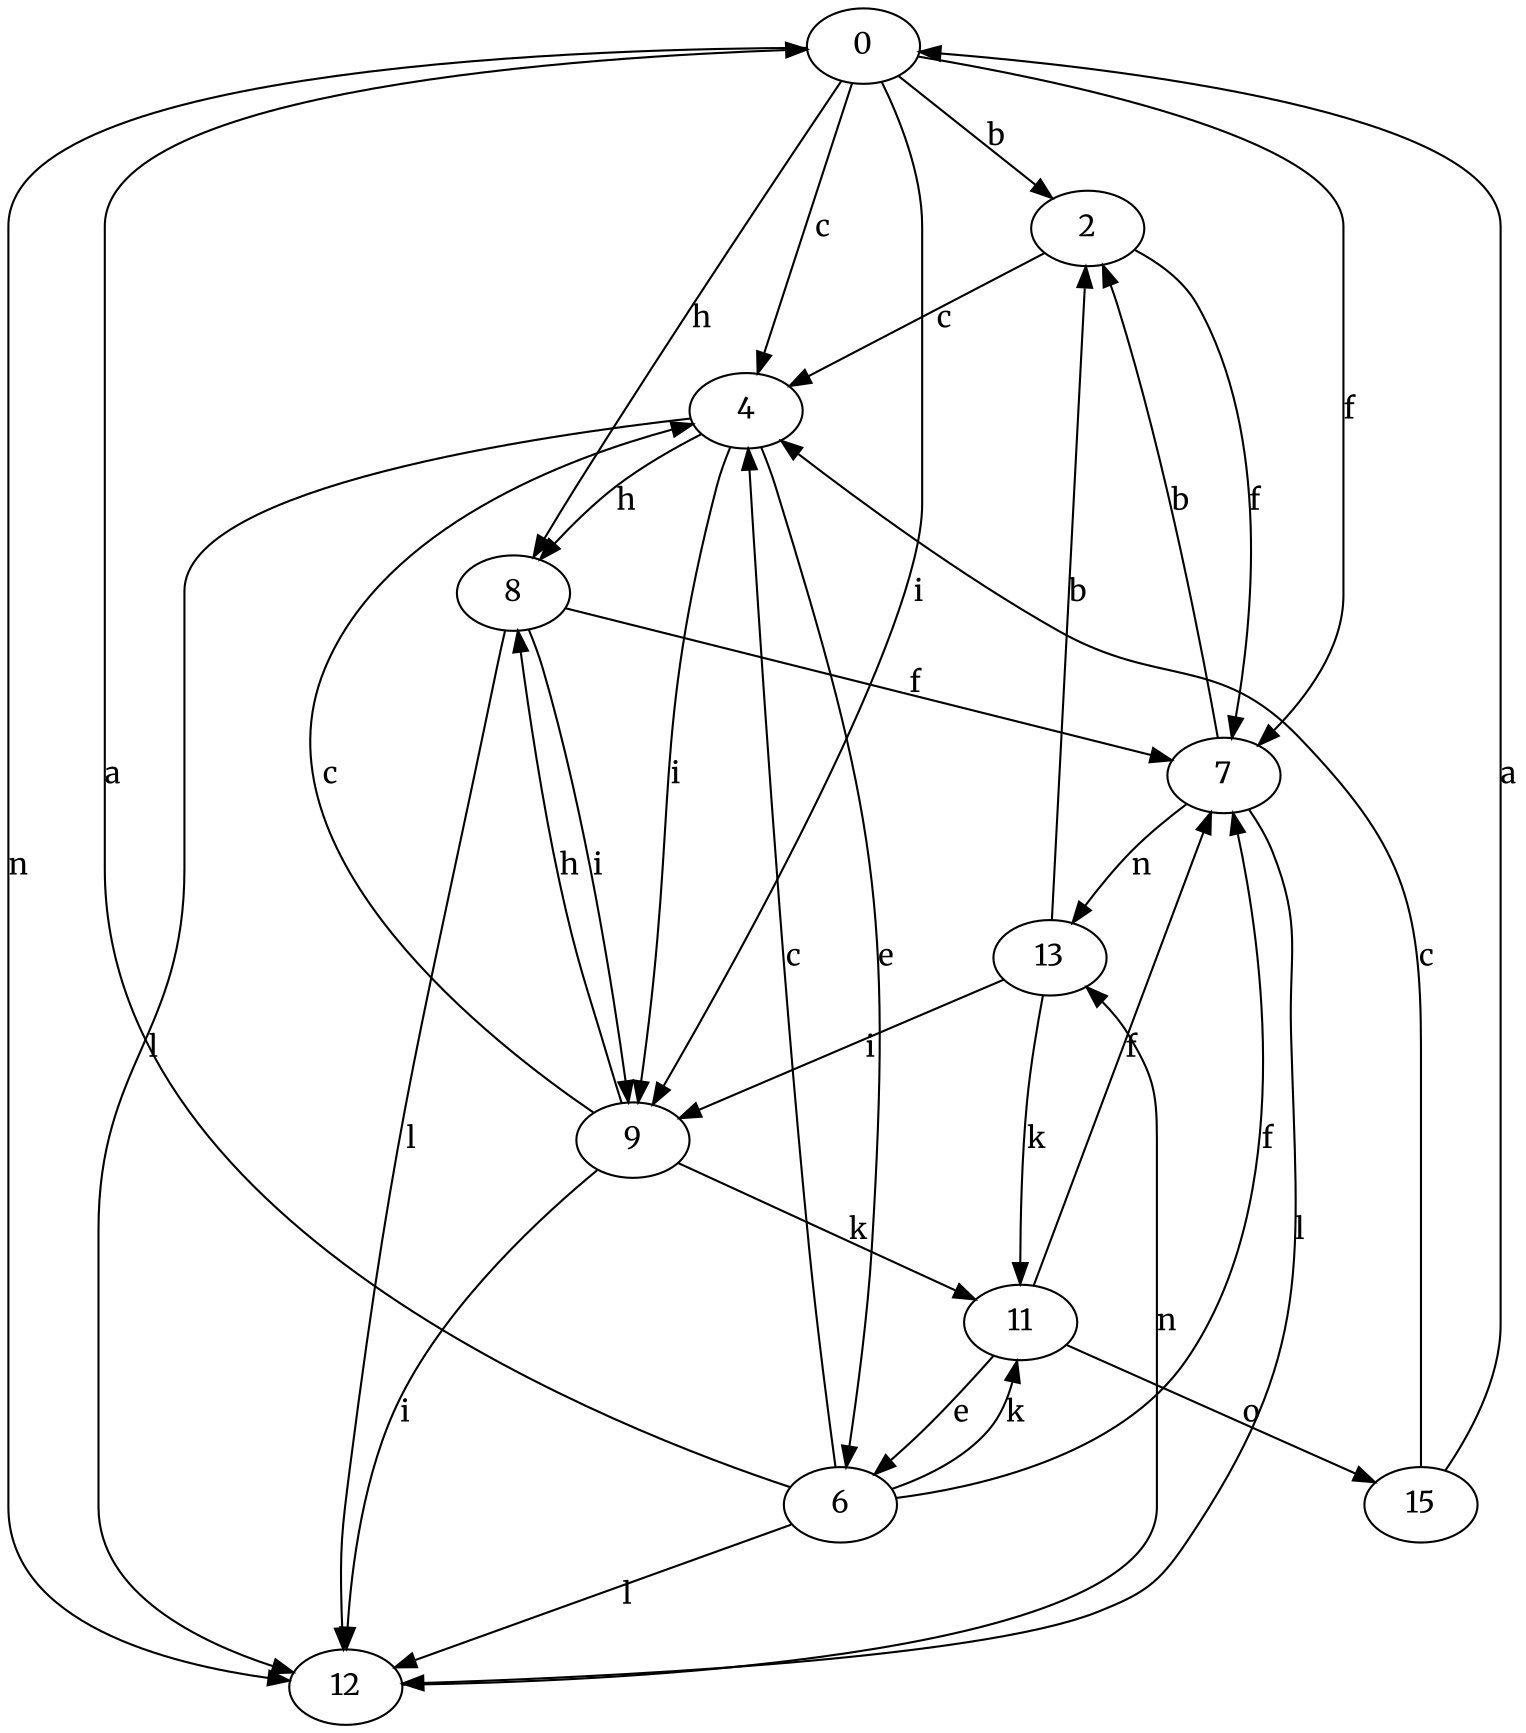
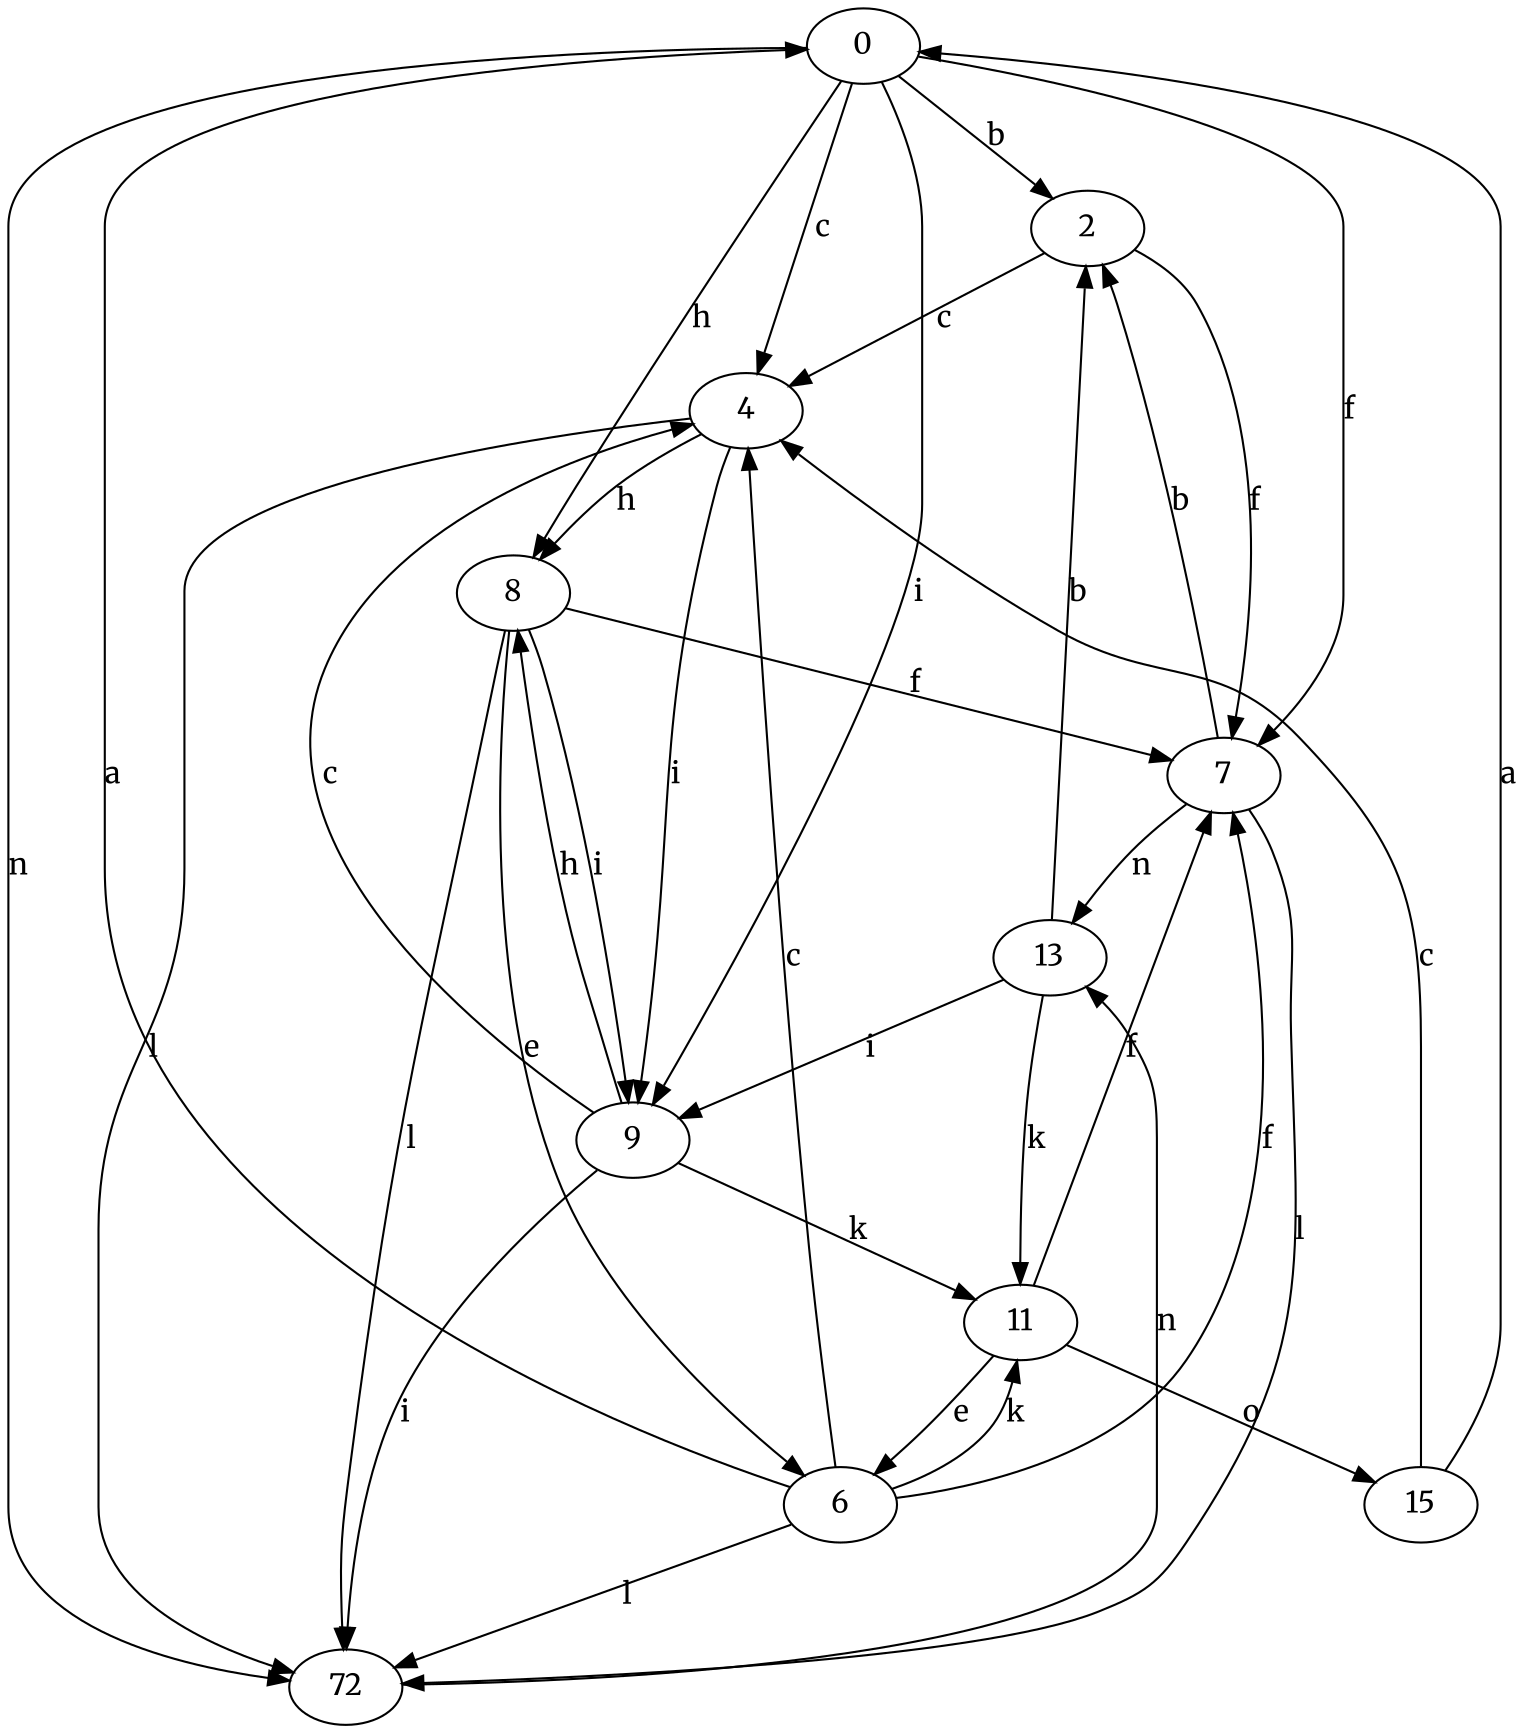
(877, 940) -> (531, 1089)
(346, 1687) -> (346, 1687)
